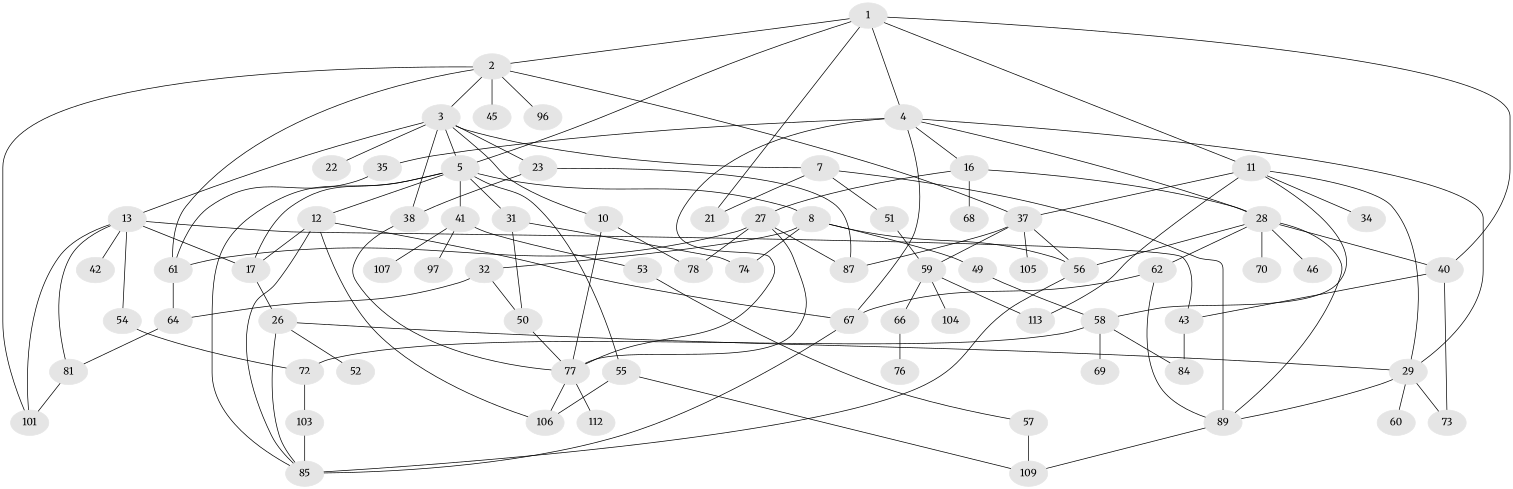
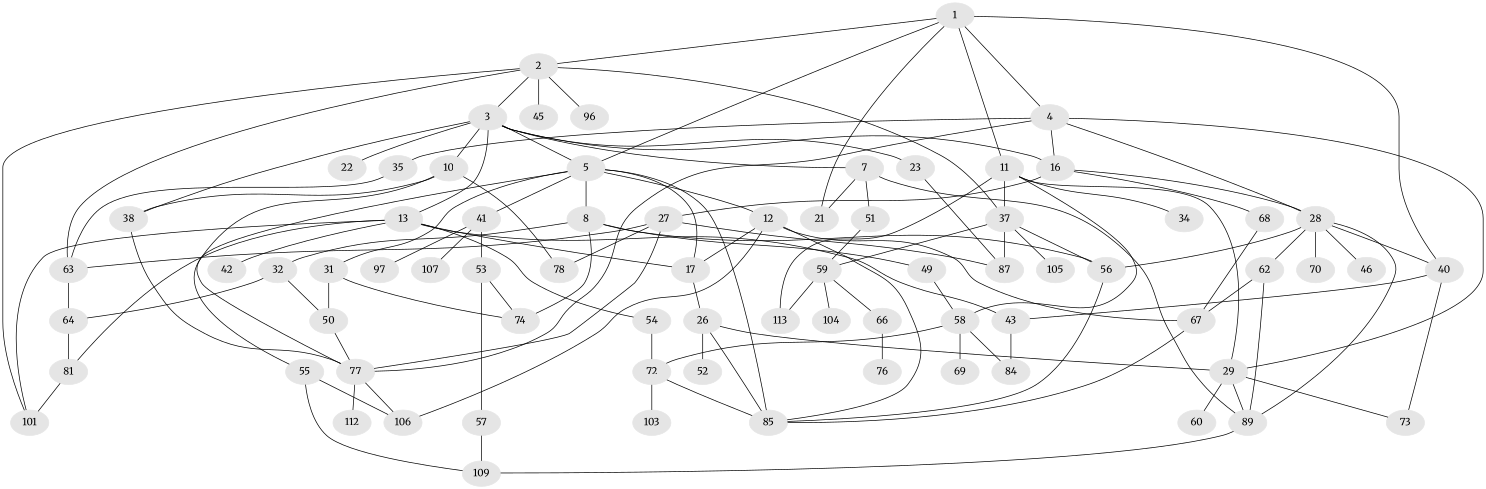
none -> (745, 145)
(472, 192) -> (289, 195)
(916, 228) -> (1230, 270)
(173, 270) -> (69, 270)
none -> (501, 296)
(305, 448) -> (709, 398)
